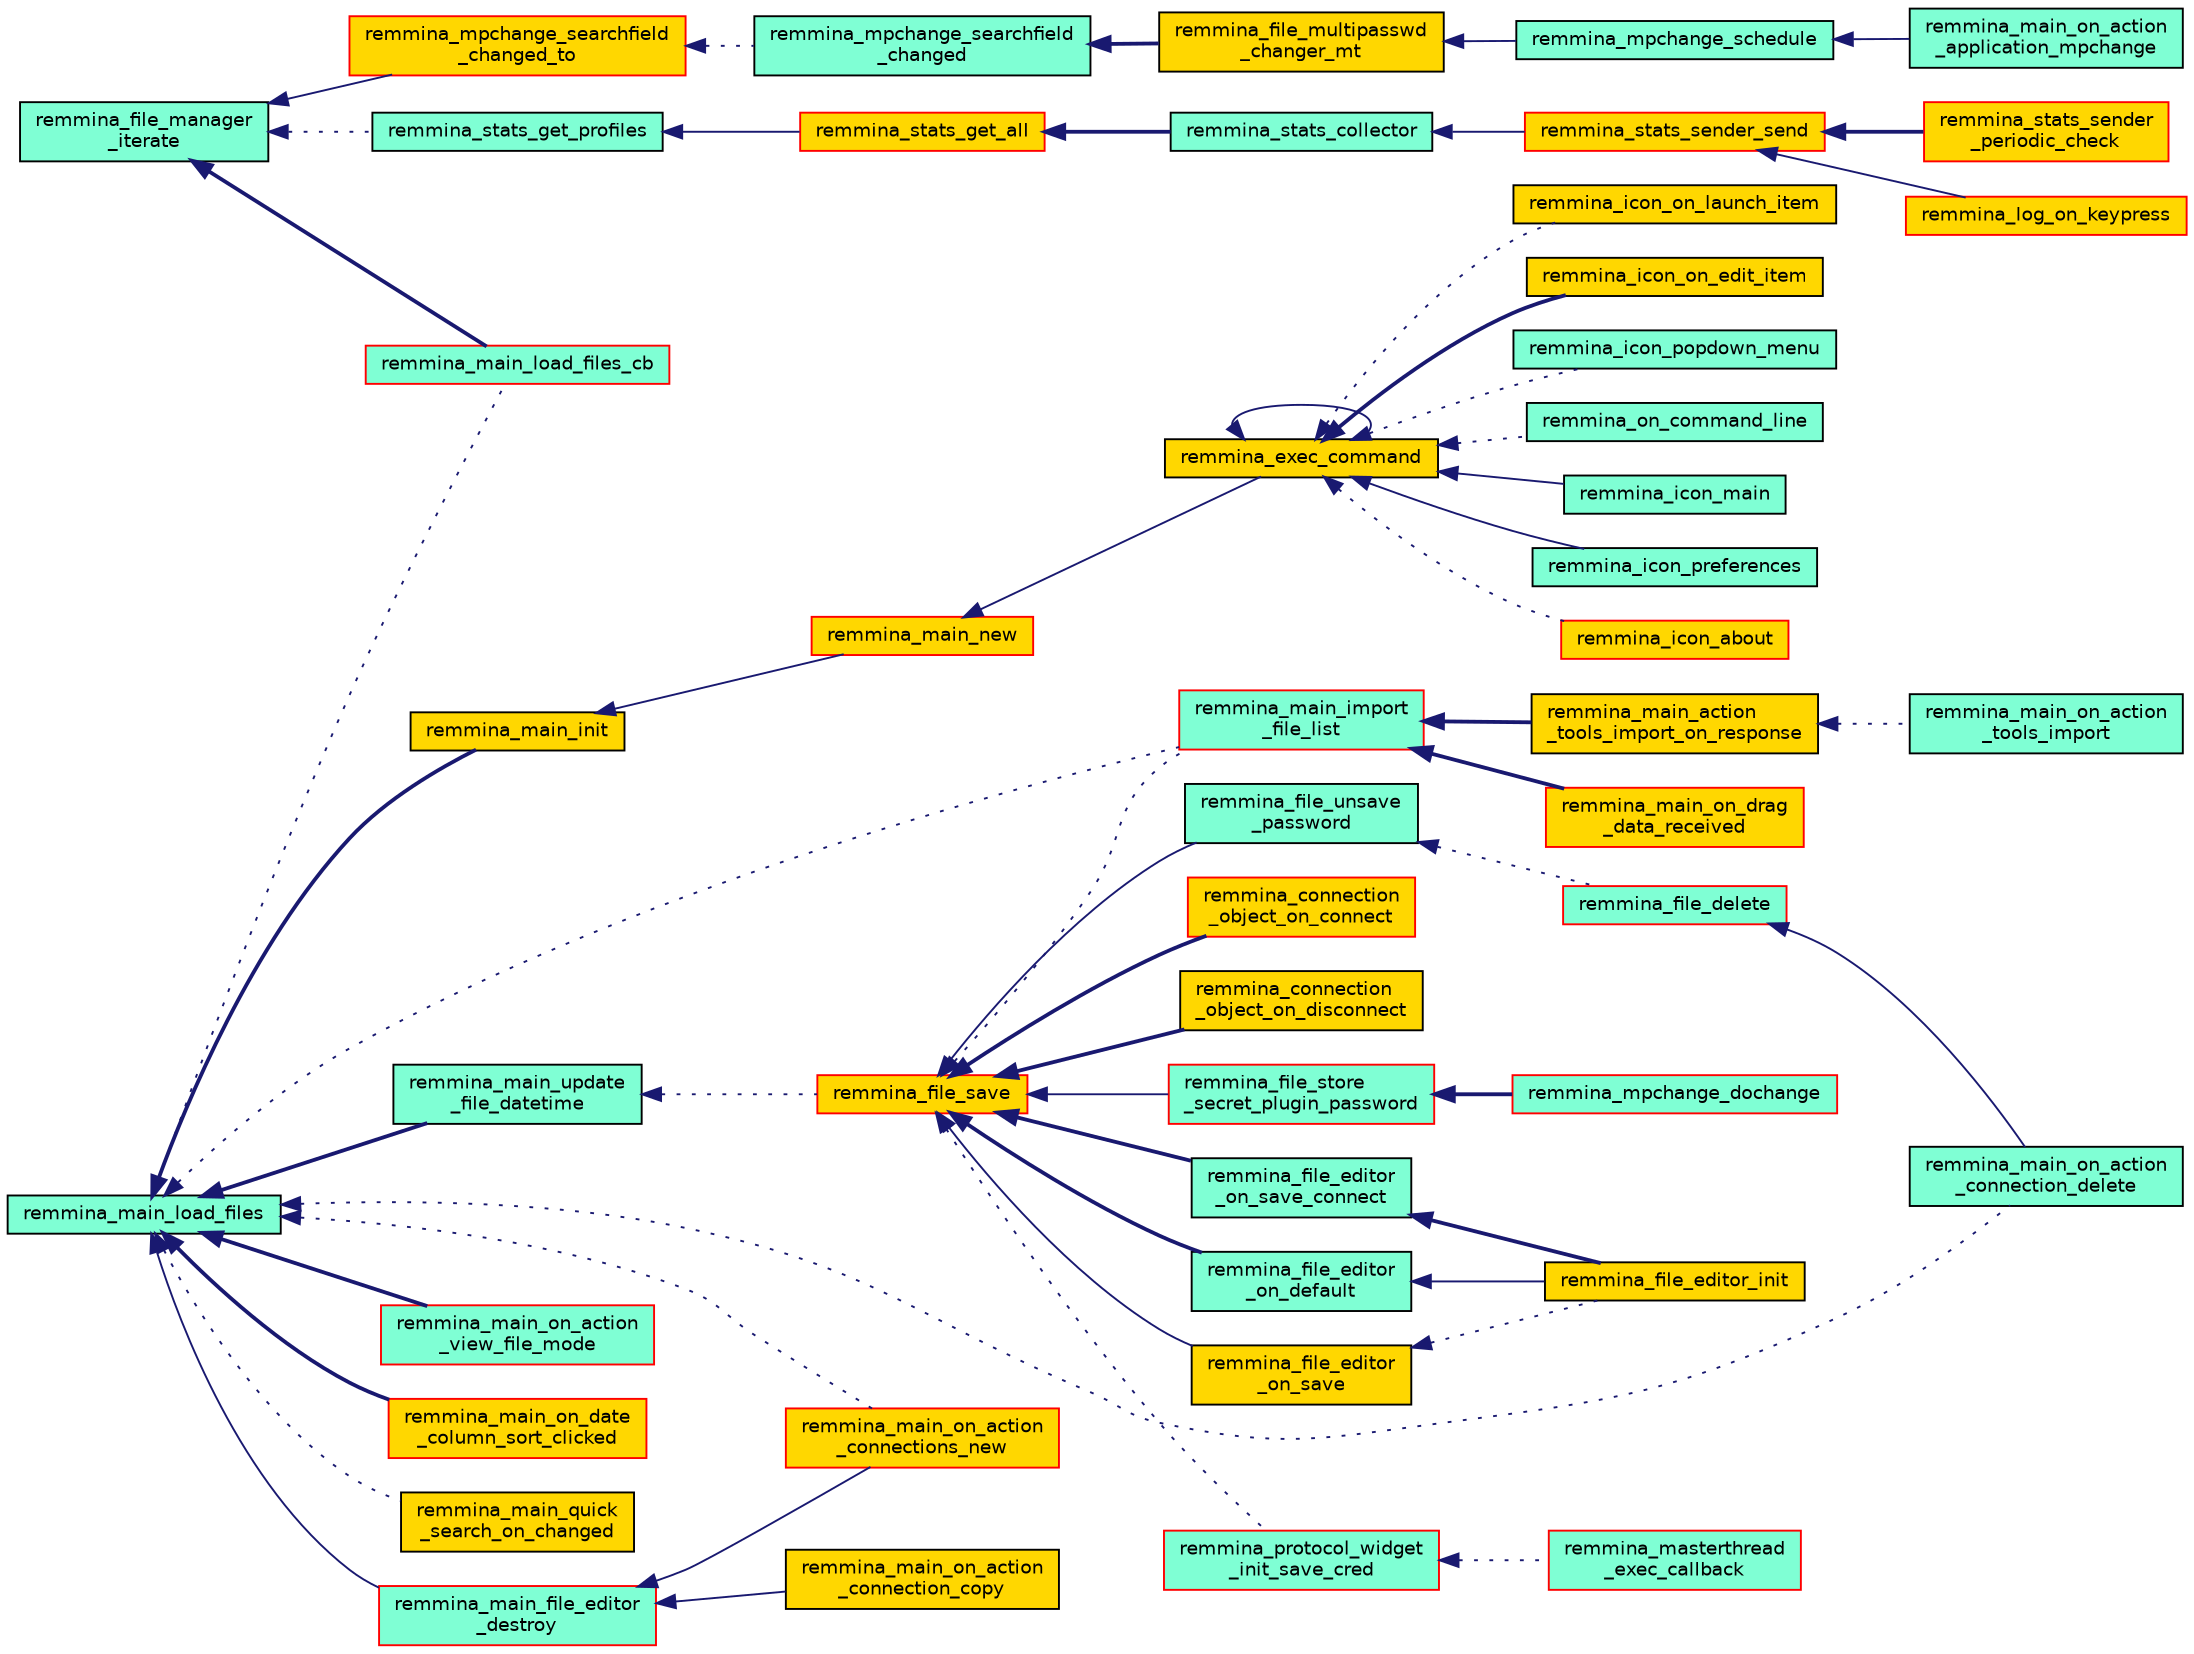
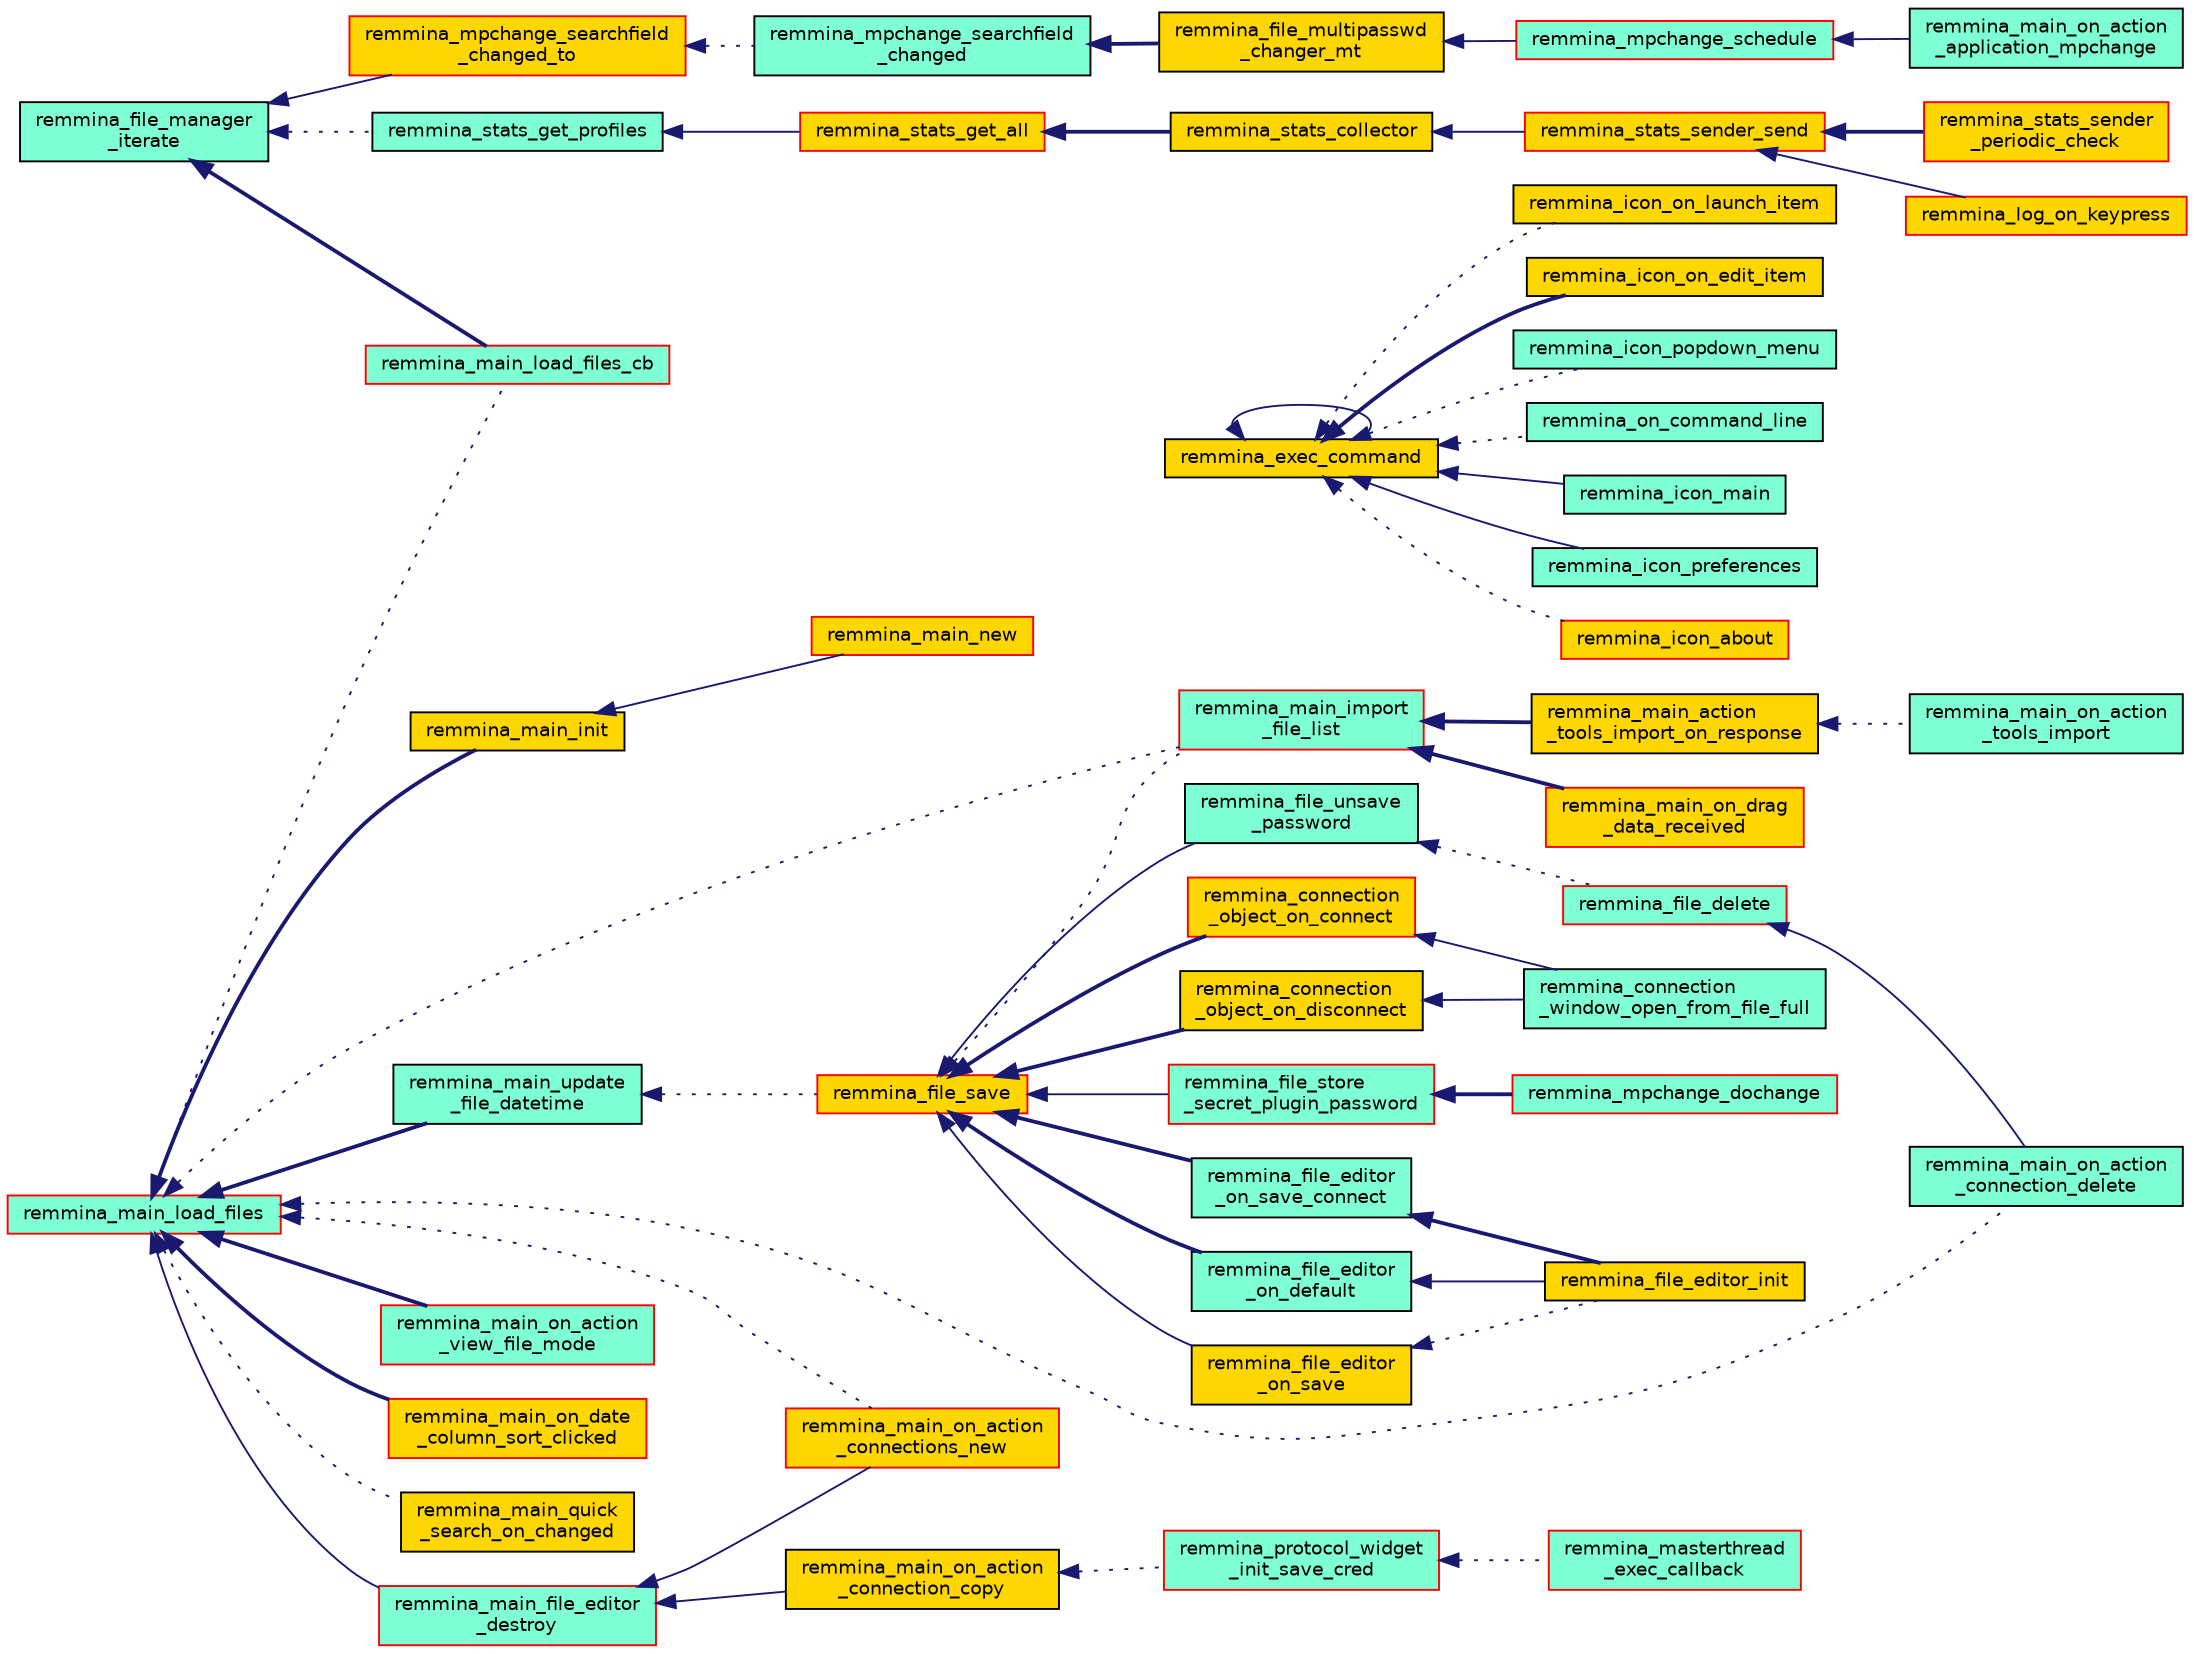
(1675, 40) -> (1675, 40)
(1301, 132) -> (1301, 132)
(1121, 543) -> none
none -> (1675, 999)
(144, 1215) -> (144, 1215)
(1093, 1341) -> (1121, 1569)
